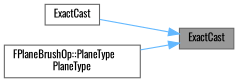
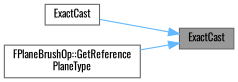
(72, 61) -> (72, 61)
